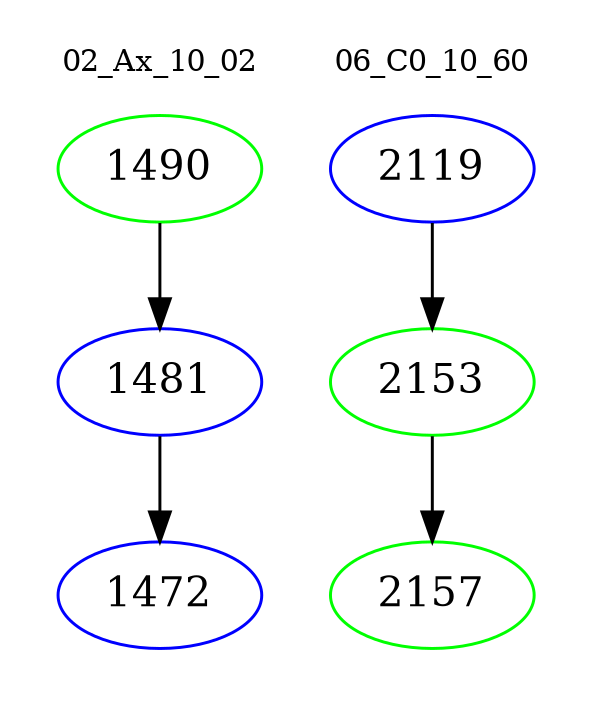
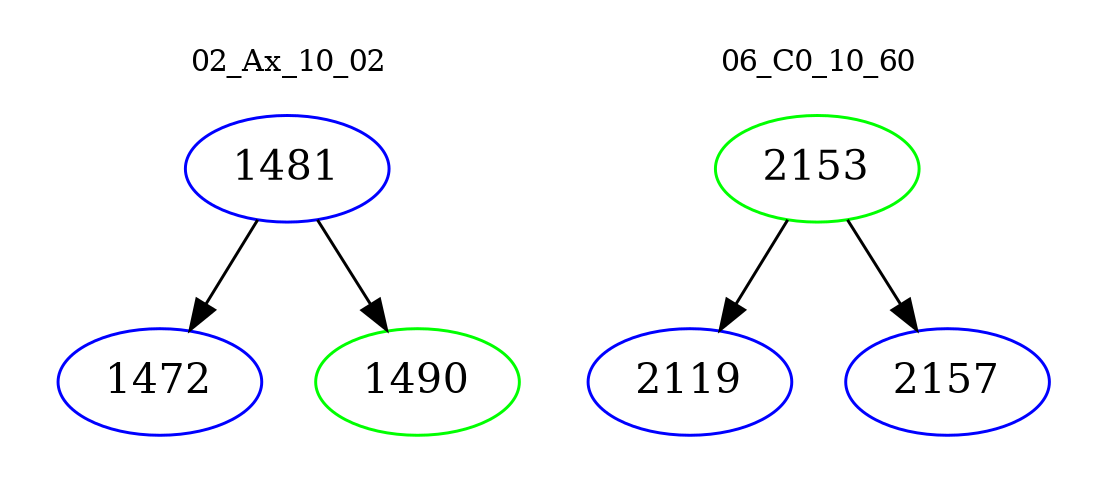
(160, 261) -> (344, 262)
(432, 261) -> (762, 262)
(432, 595) -> (948, 382)
